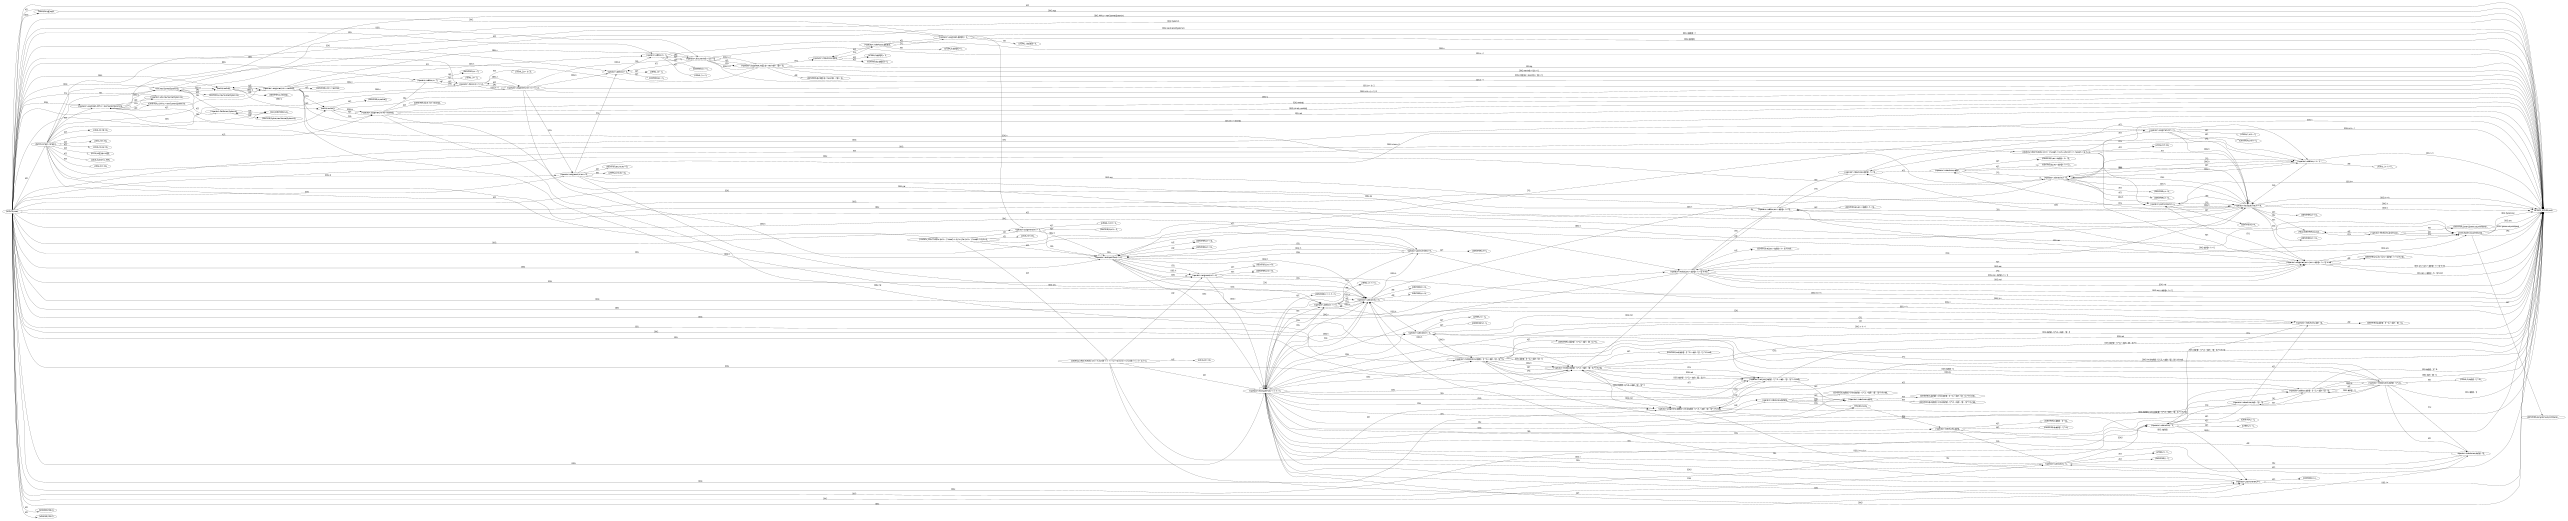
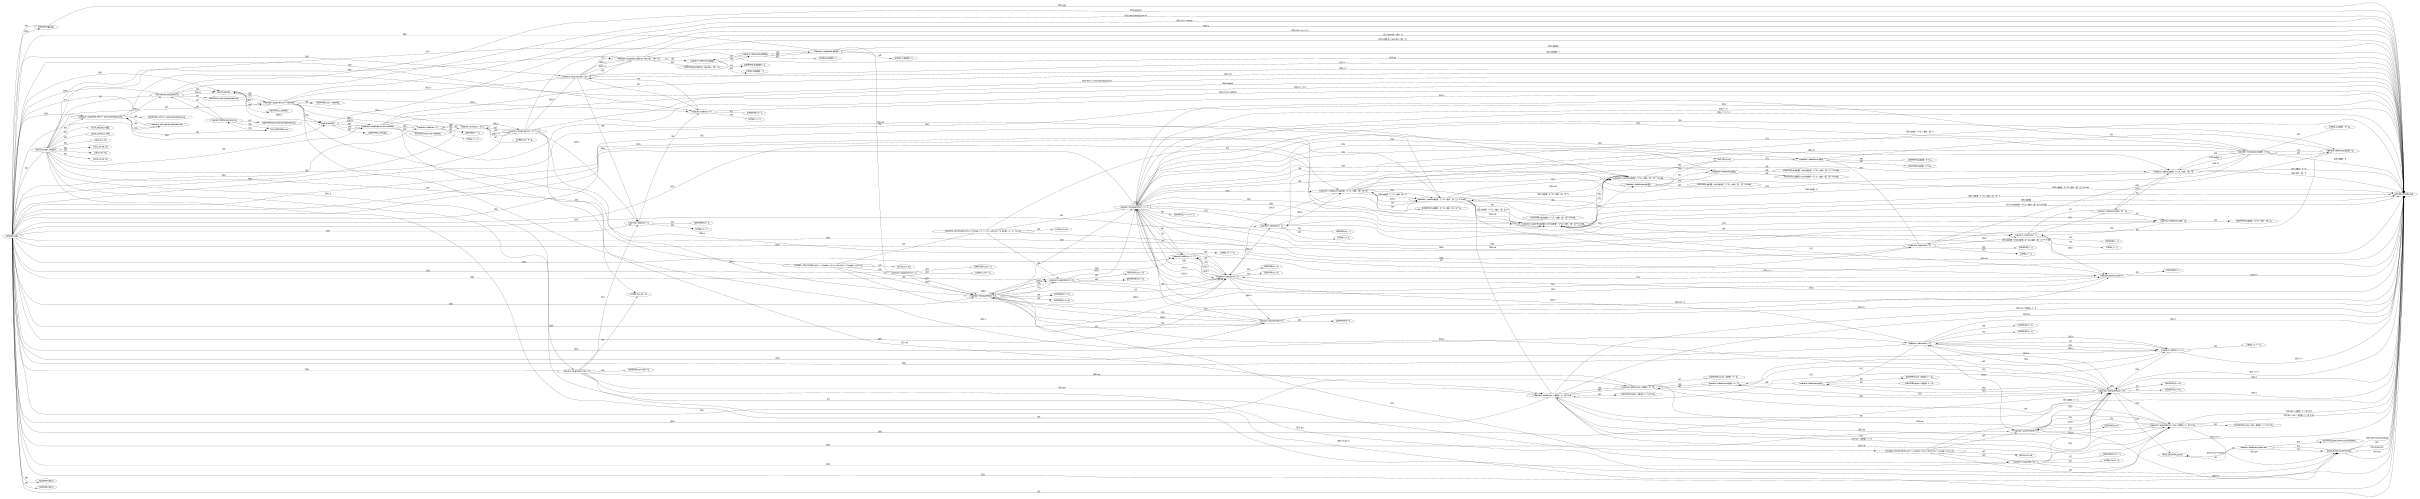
(548, 131) -> (583, 210)
(2349, 232) -> (2216, 453)
(2543, 417) -> none
